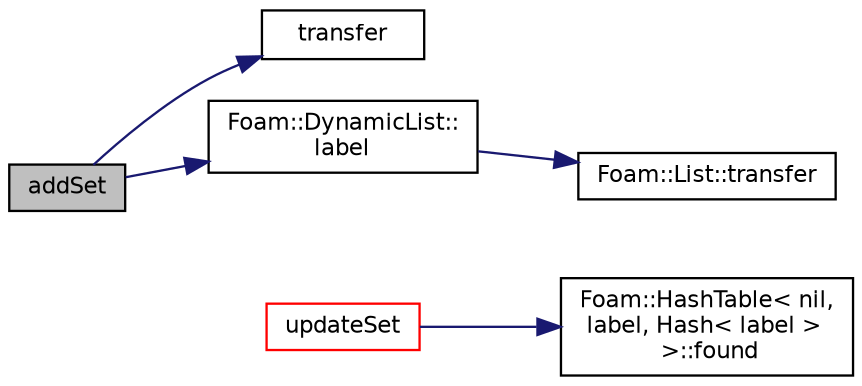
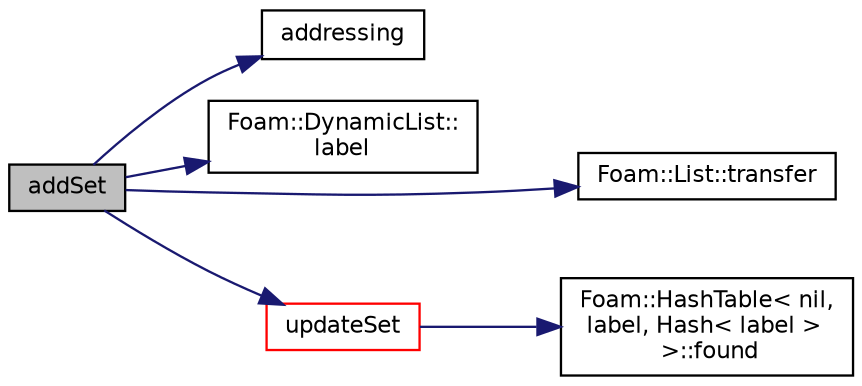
(343, 35) -> (343, 35)
(516, 156) -> (340, 195)
none -> (181, 257)
